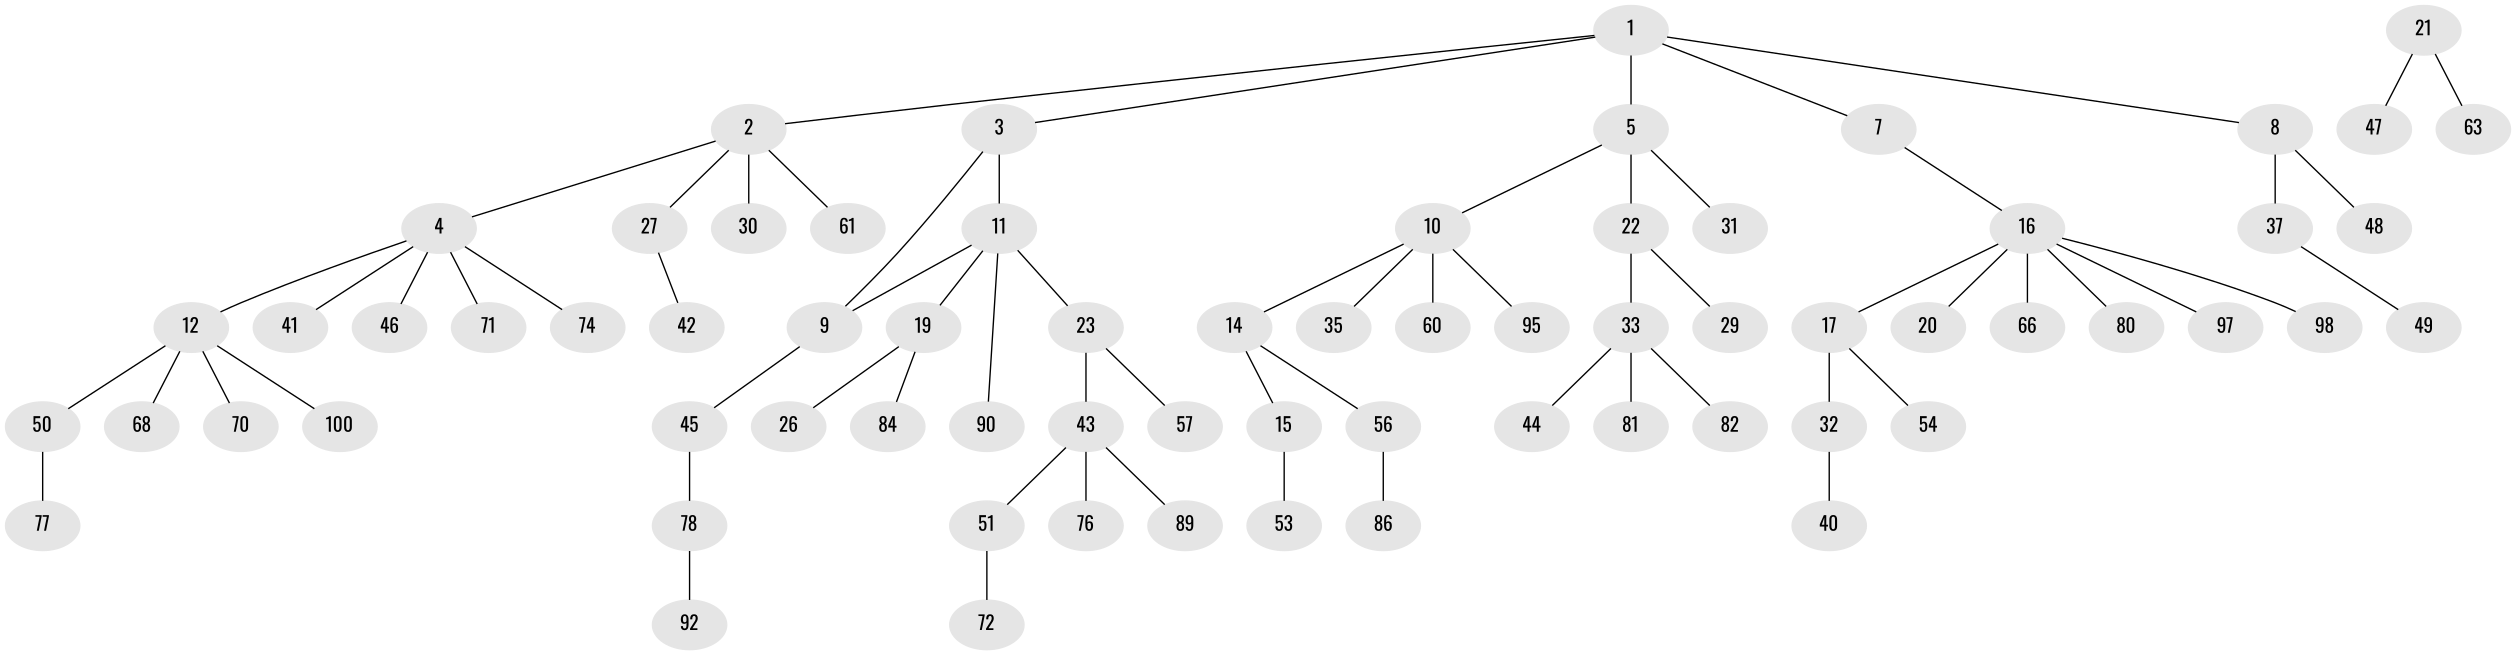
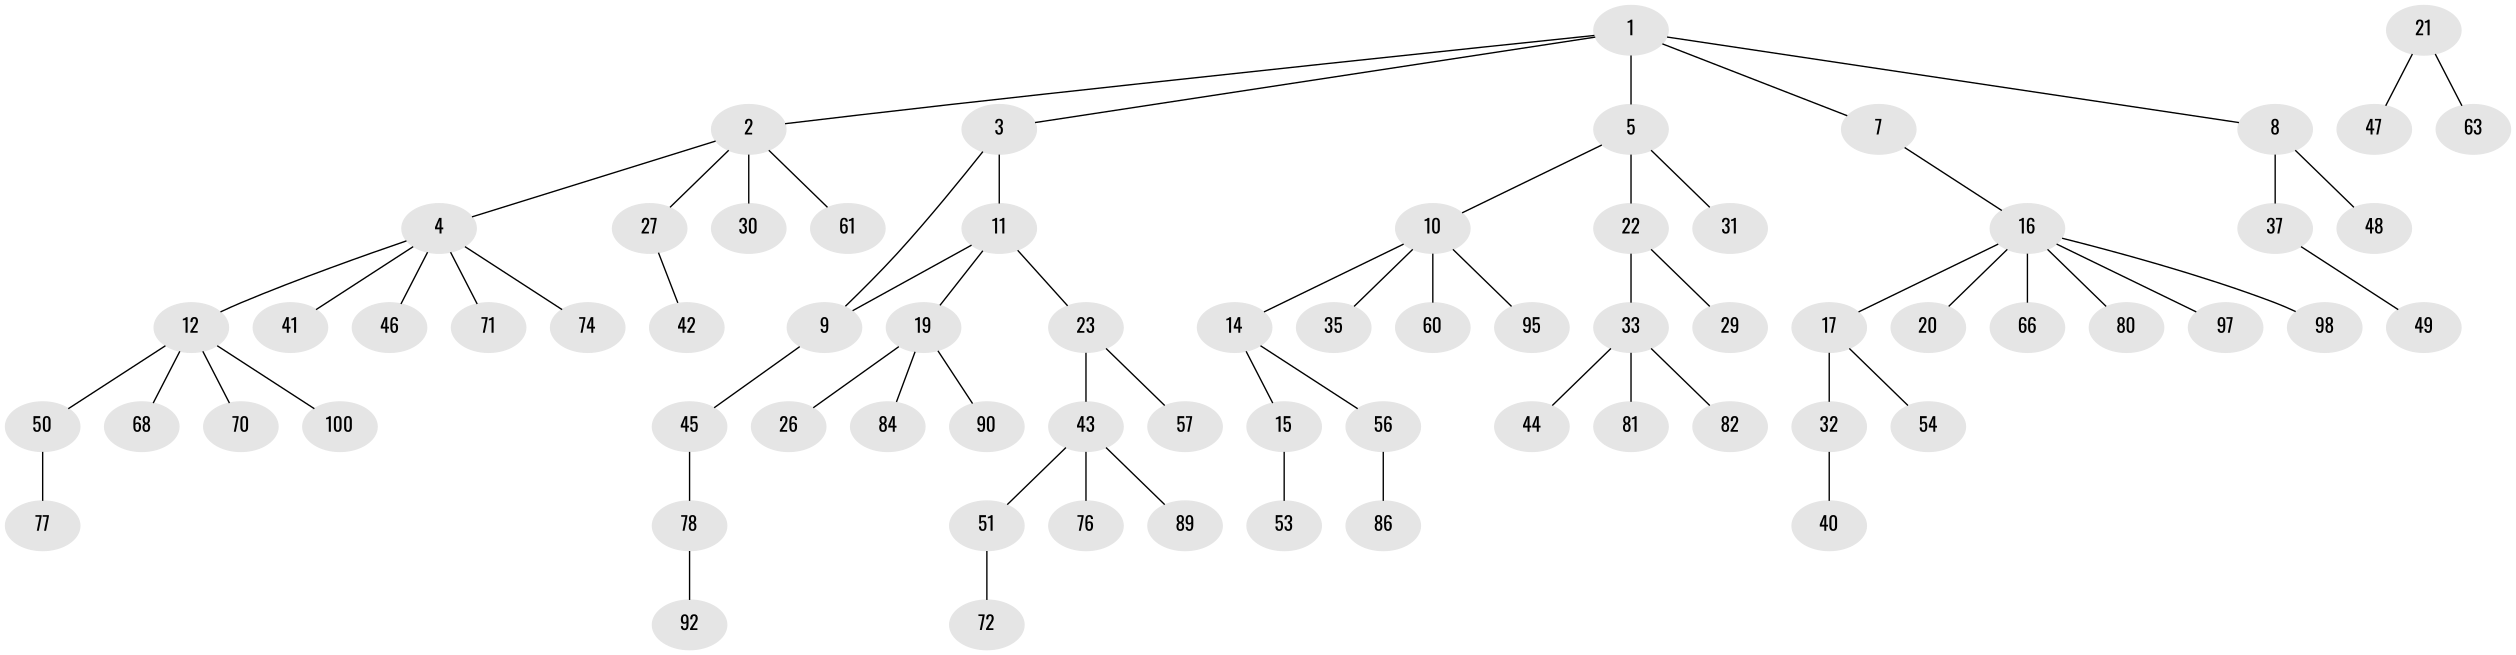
(993, 328) -> (955, 377)
